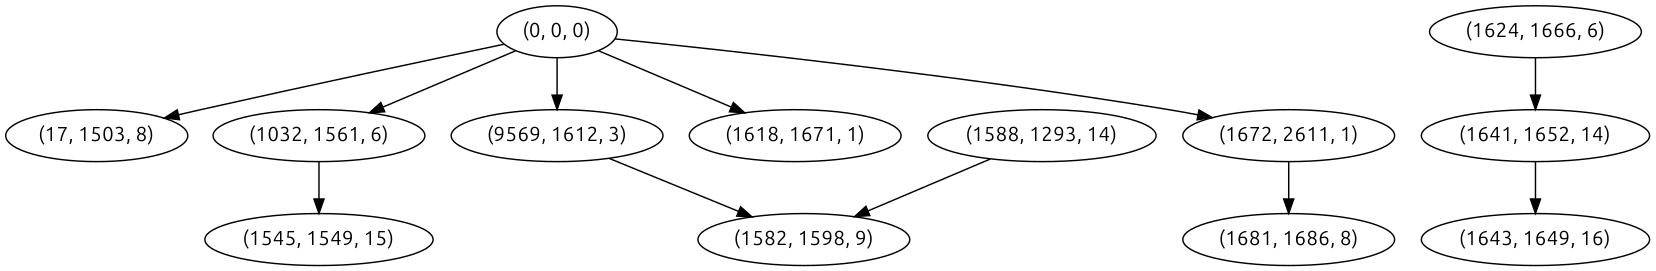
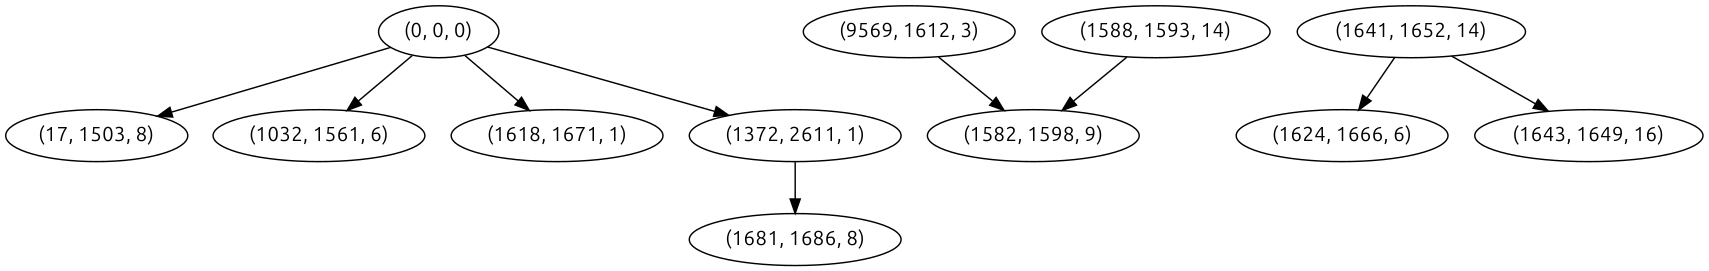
(557, 77) -> none
(1535, 77) -> (1381, 78)
(1042, 136) -> (1156, 32)
(1289, 136) -> (795, 136)
(319, 240) -> none
